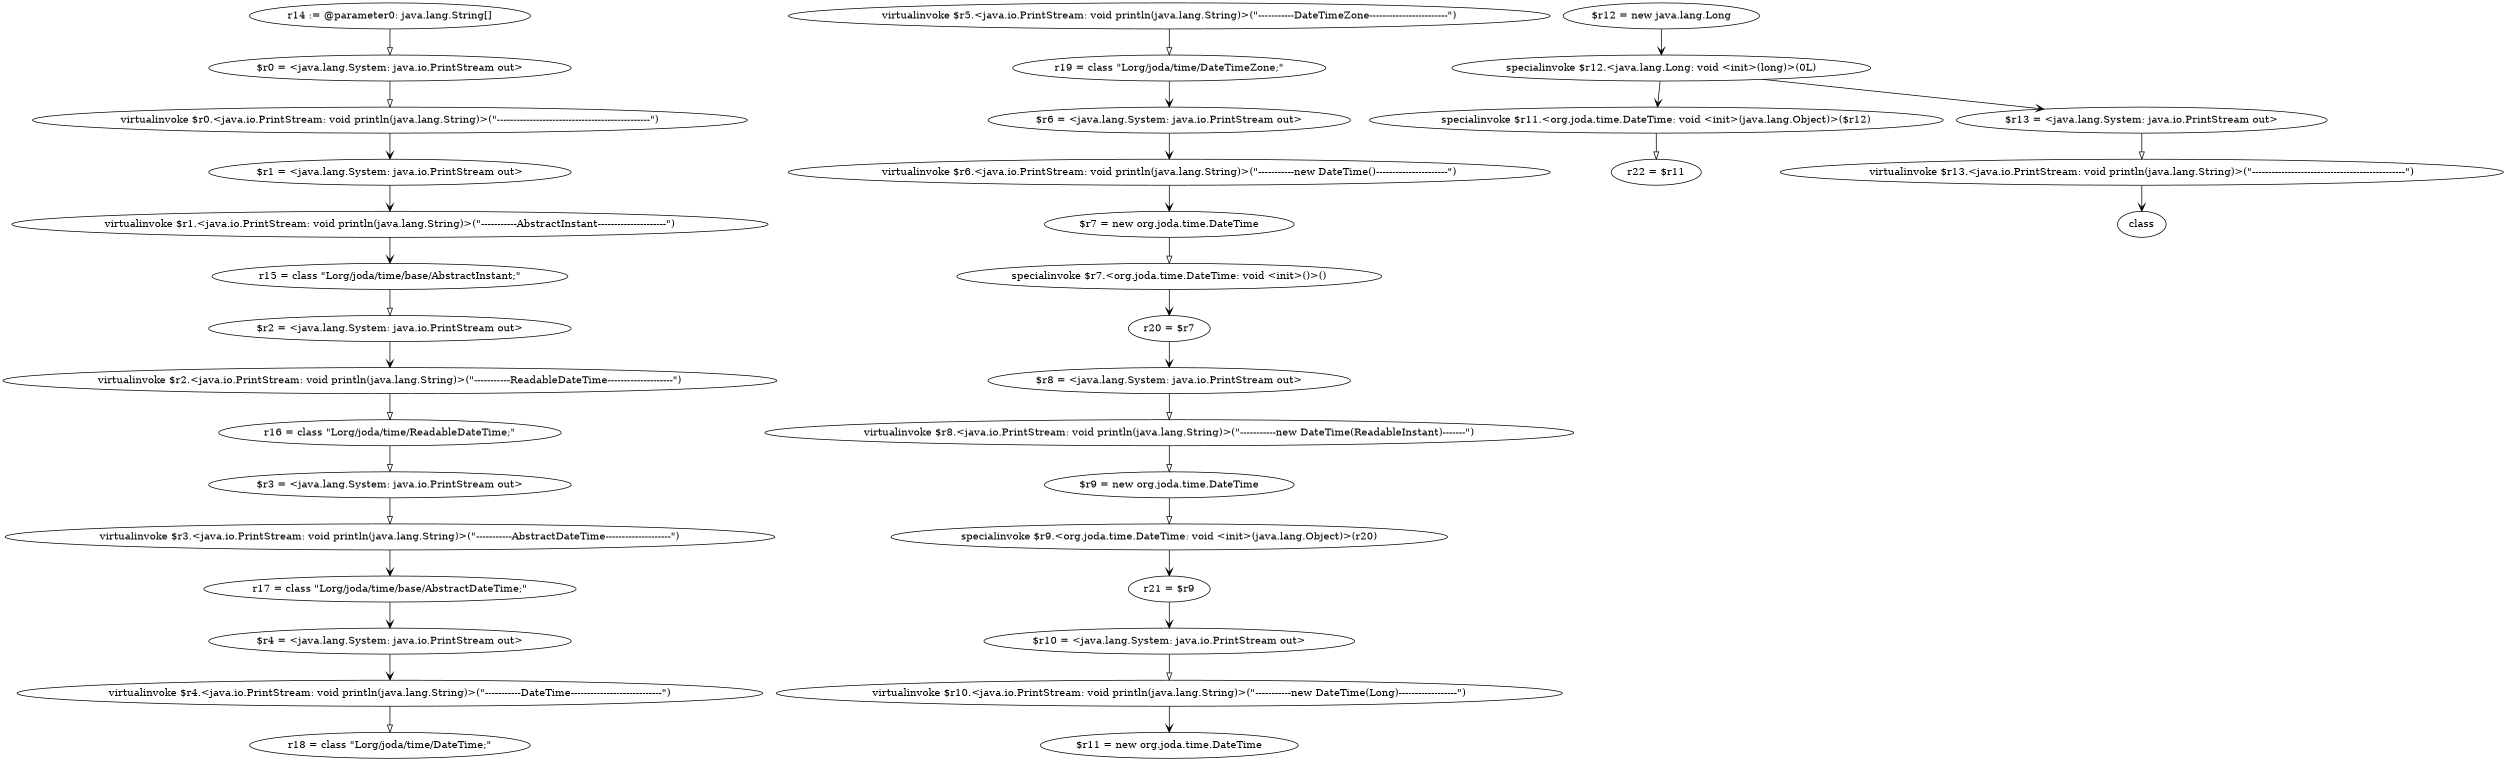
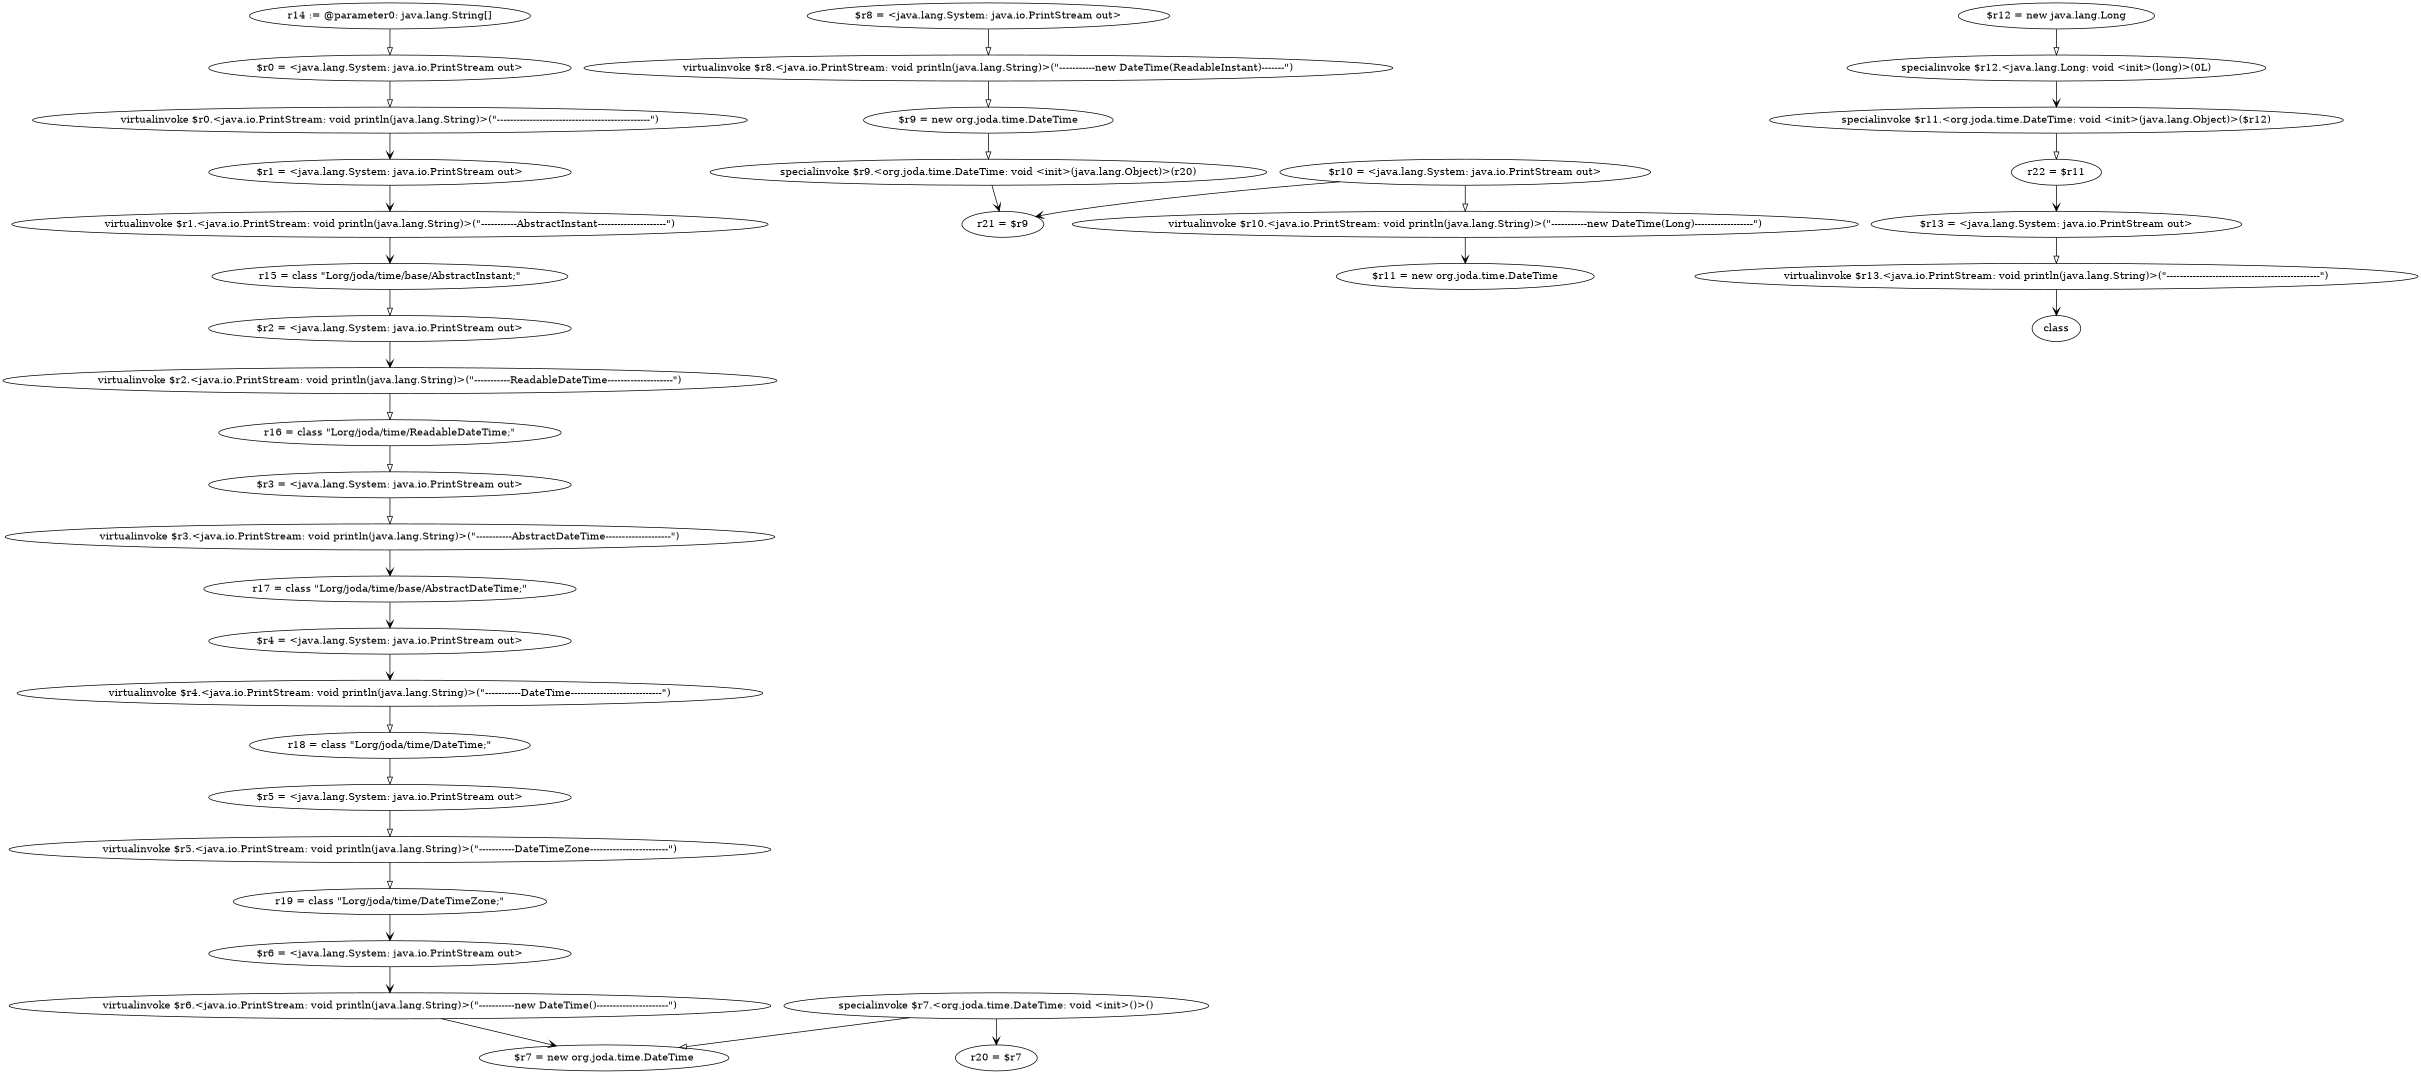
(1661, 38) -> (2056, 38)
(1900, 94) -> (2056, 195)
(1169, 247) -> (798, 1032)
(1169, 351) -> none
(1169, 612) -> (1191, 196)
none -> (390, 797)
